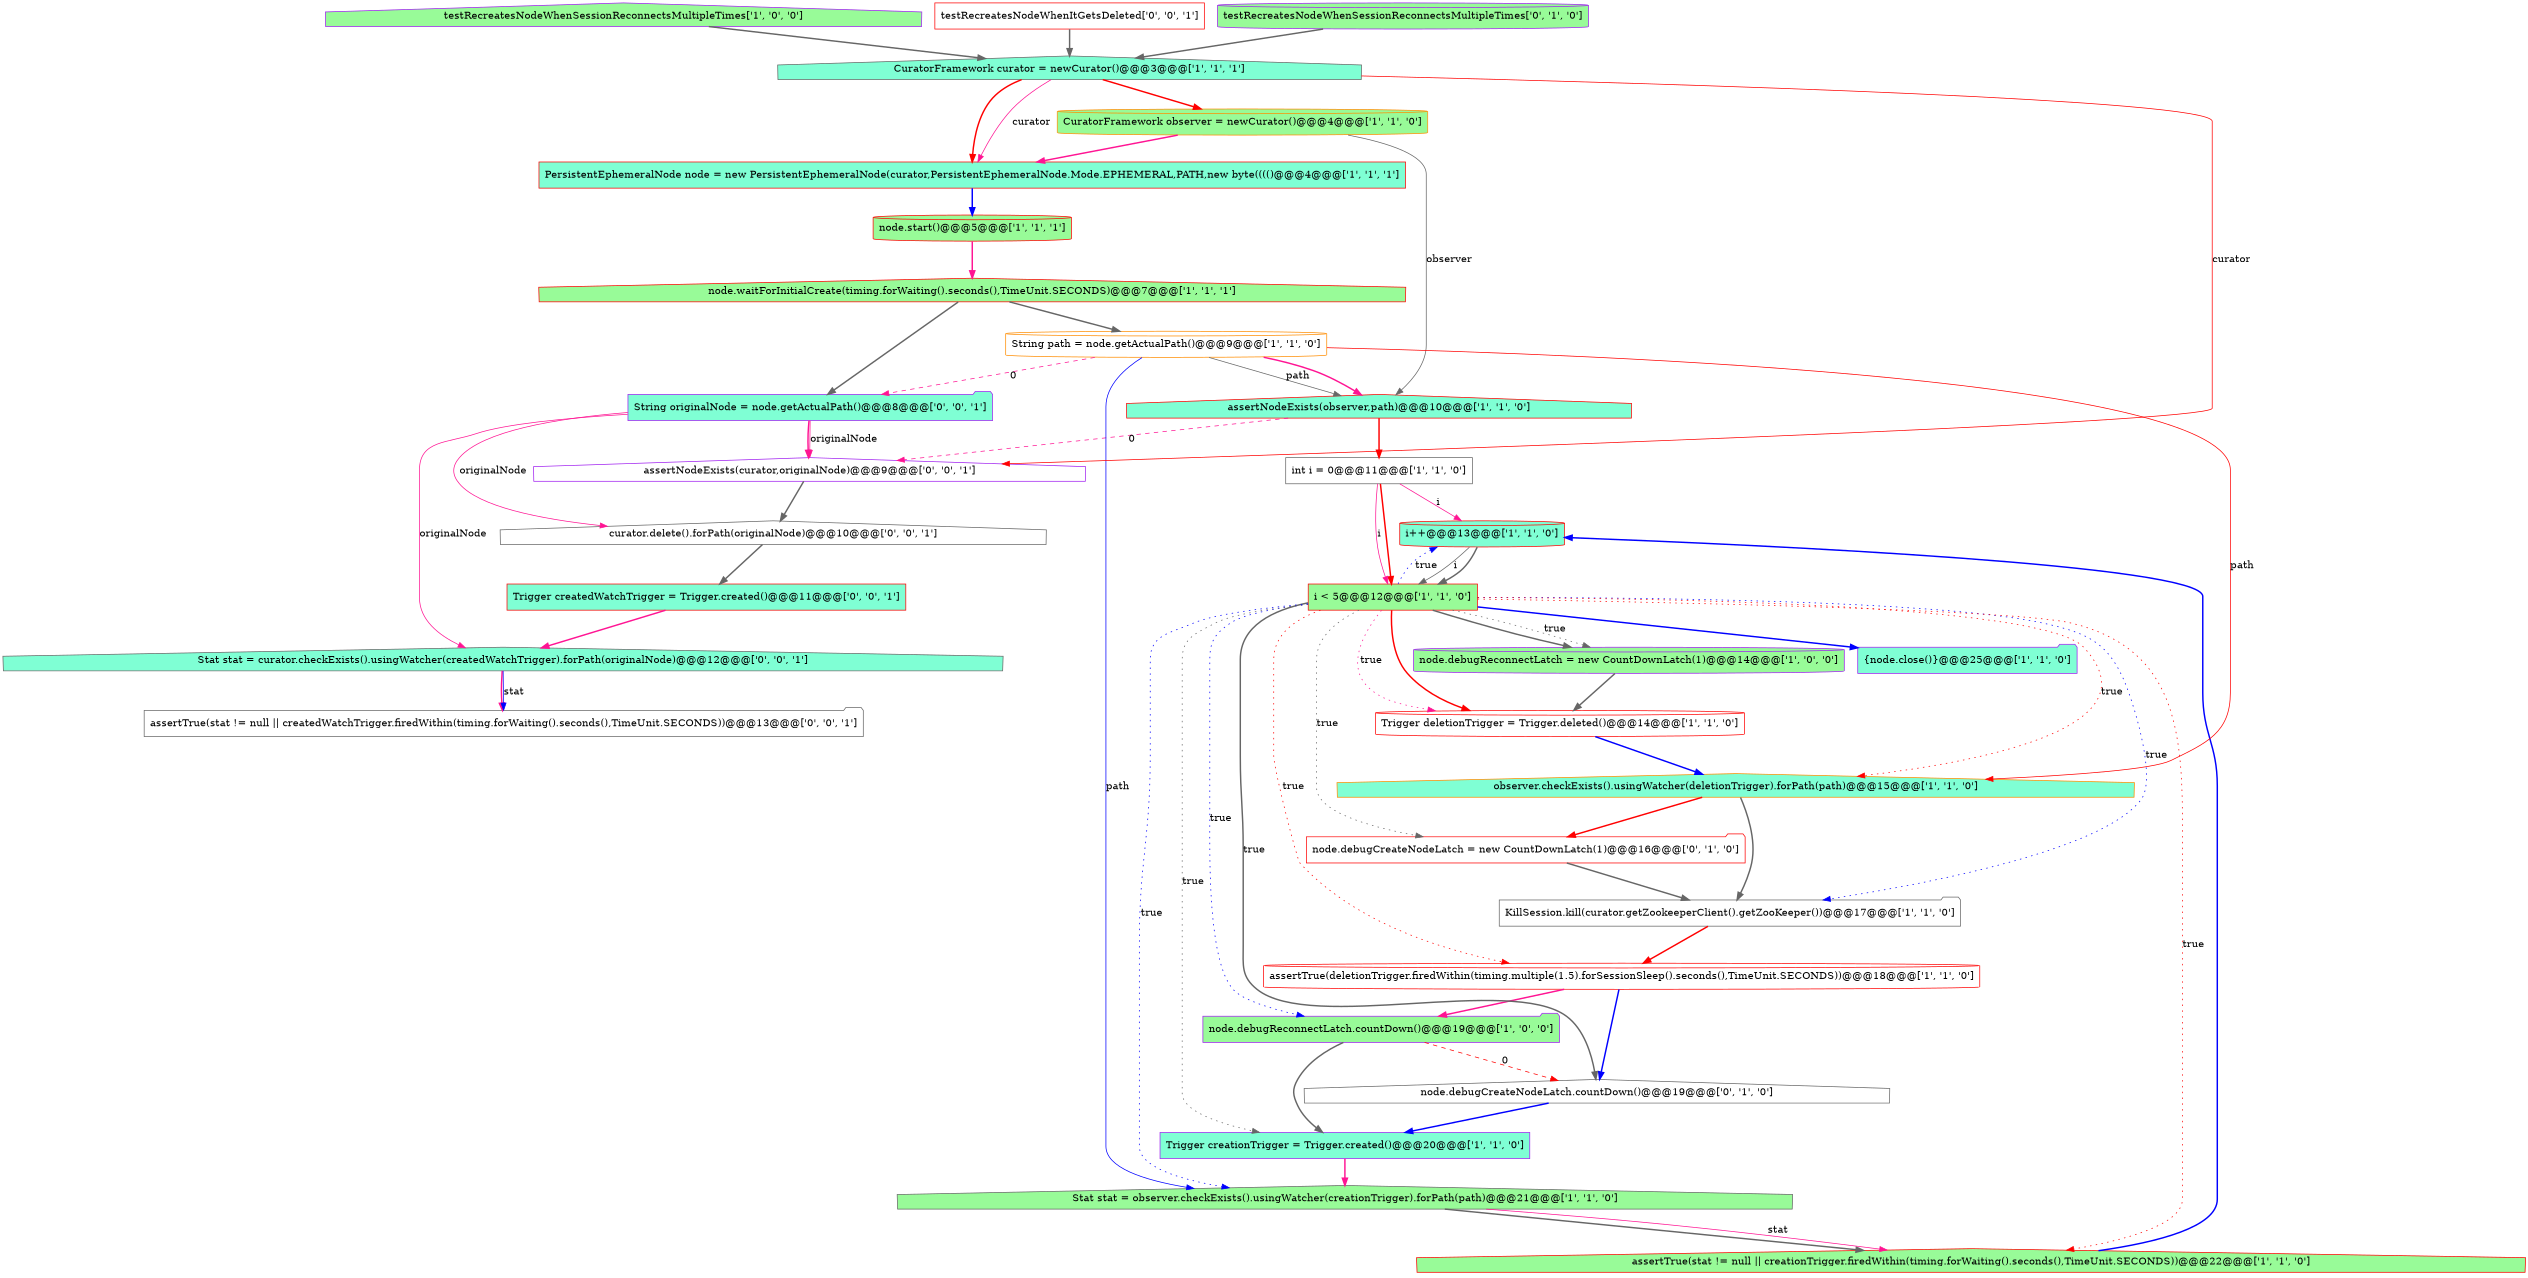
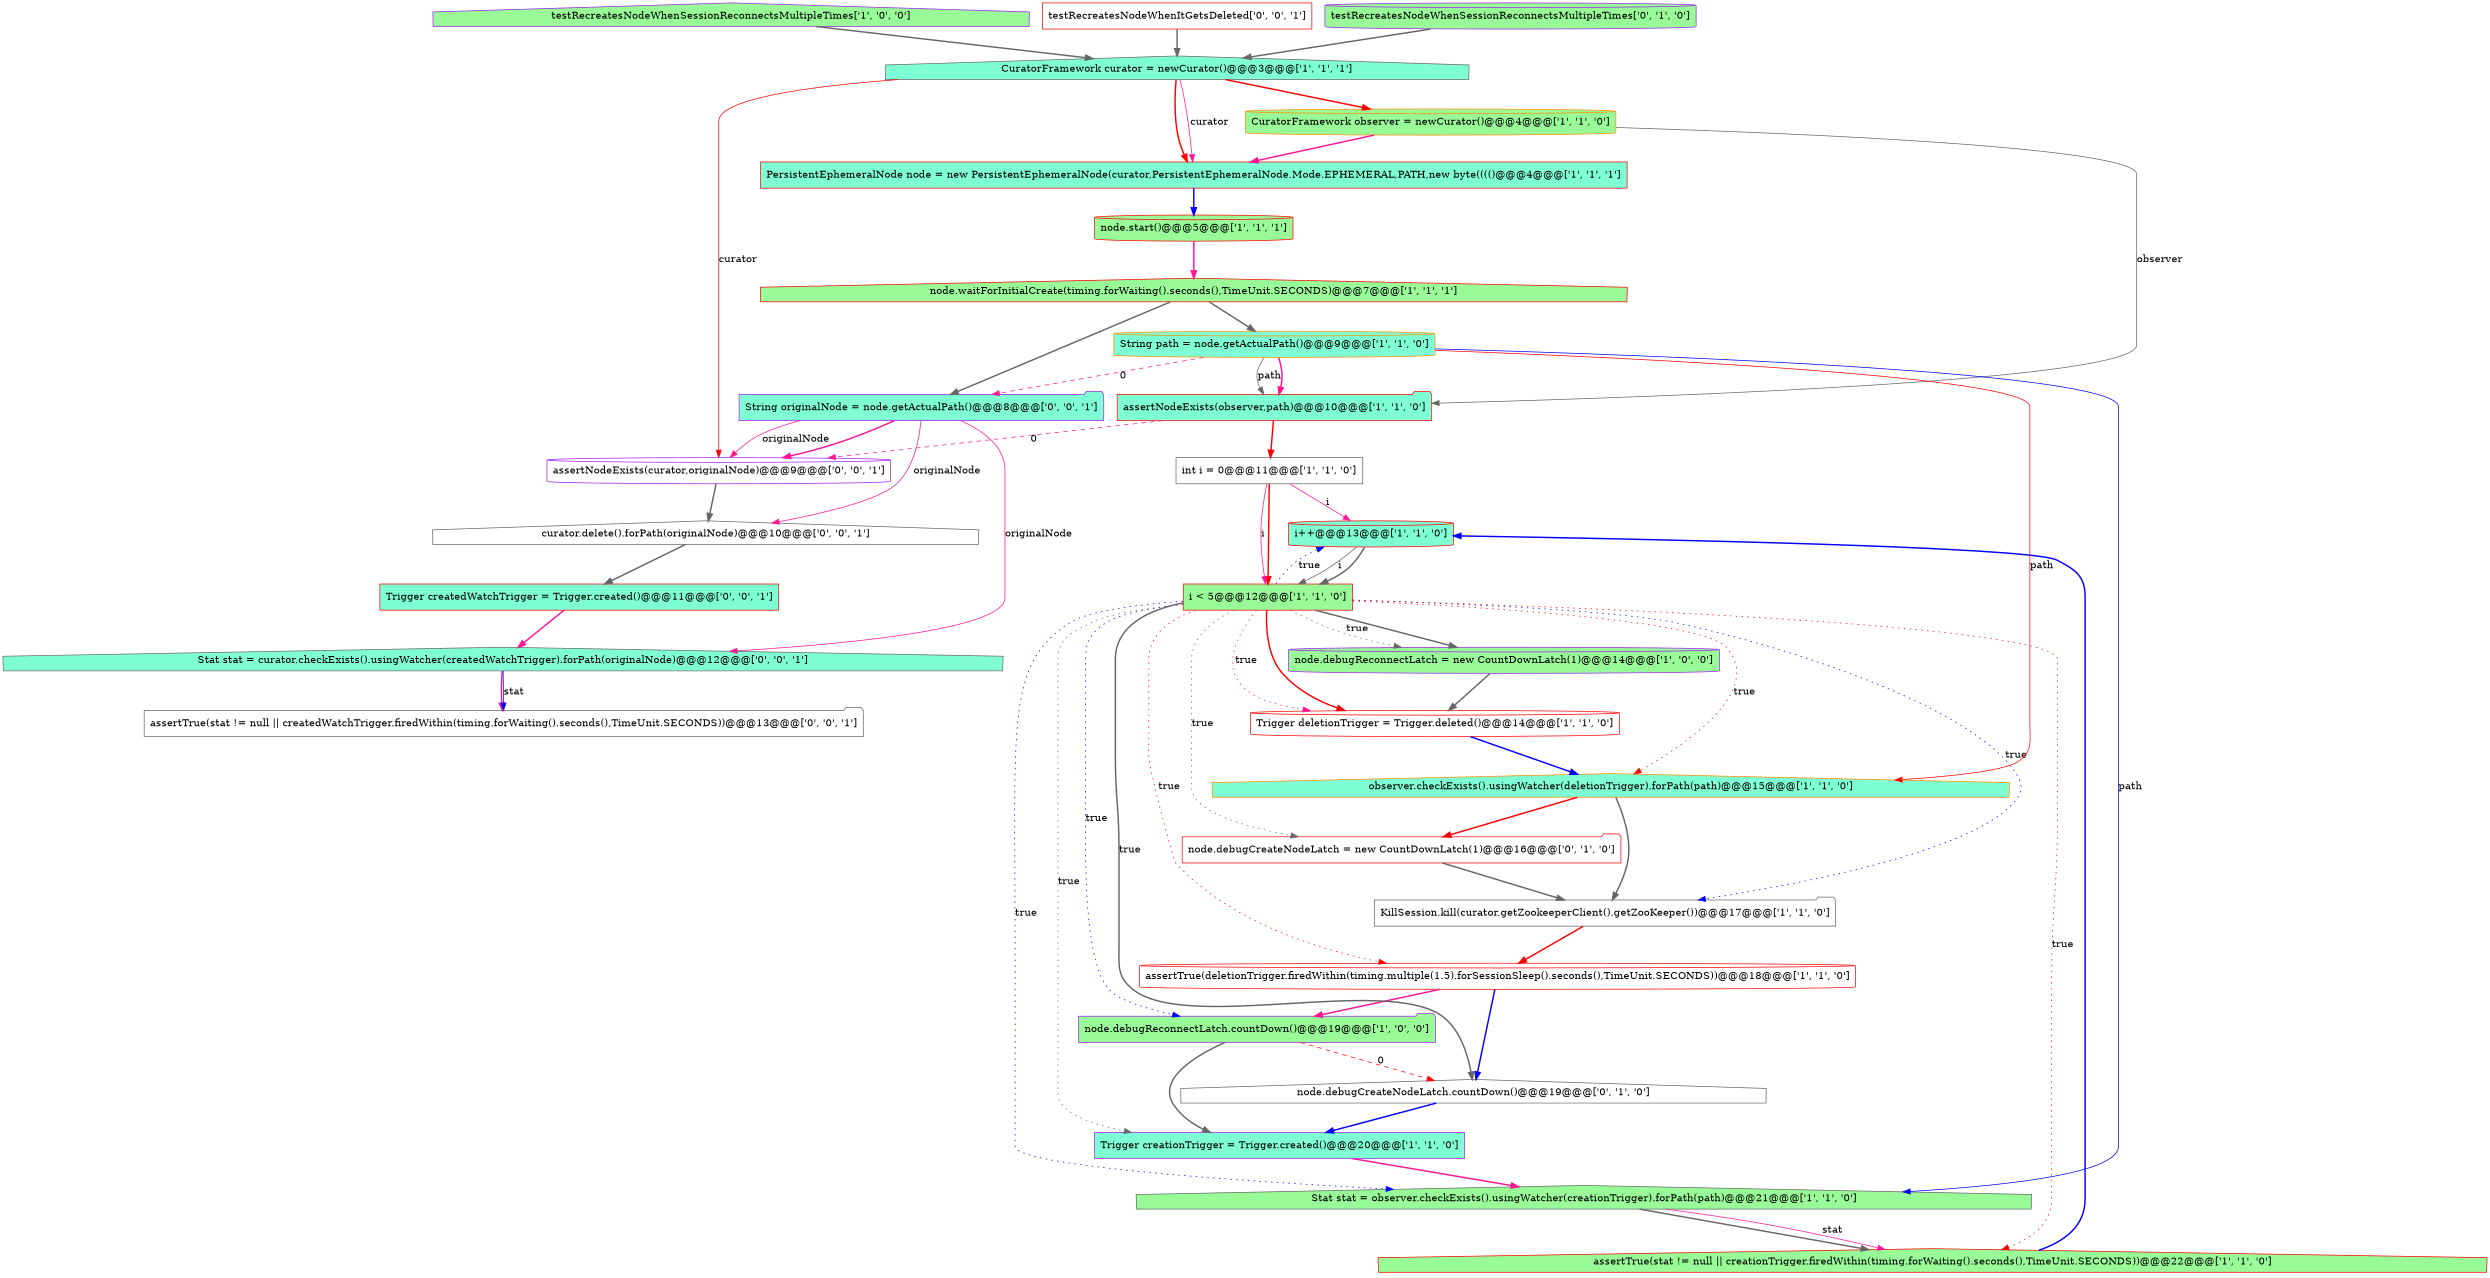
(1166, 344) -> (1274, 344)
(1379, 408) -> (1274, 408)
(810, 471) -> (719, 471)
(1967, 660) -> none
